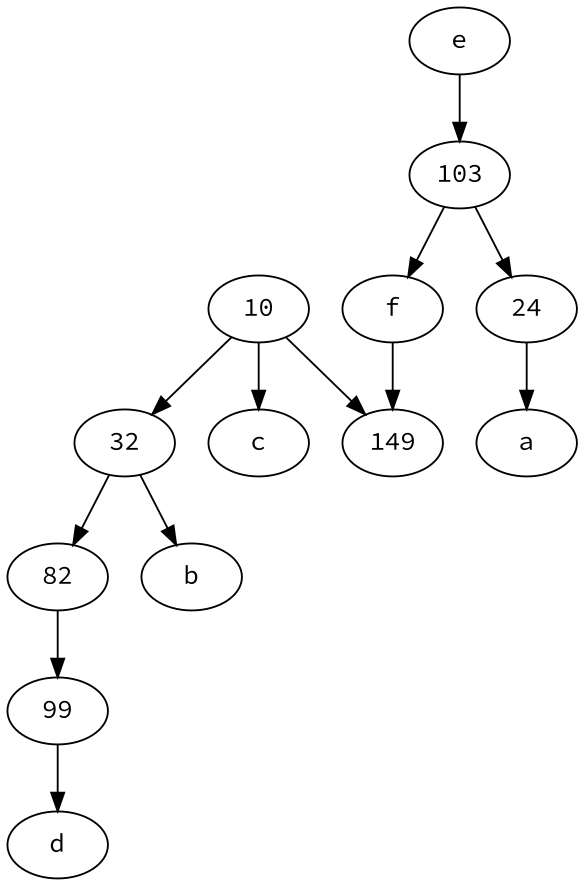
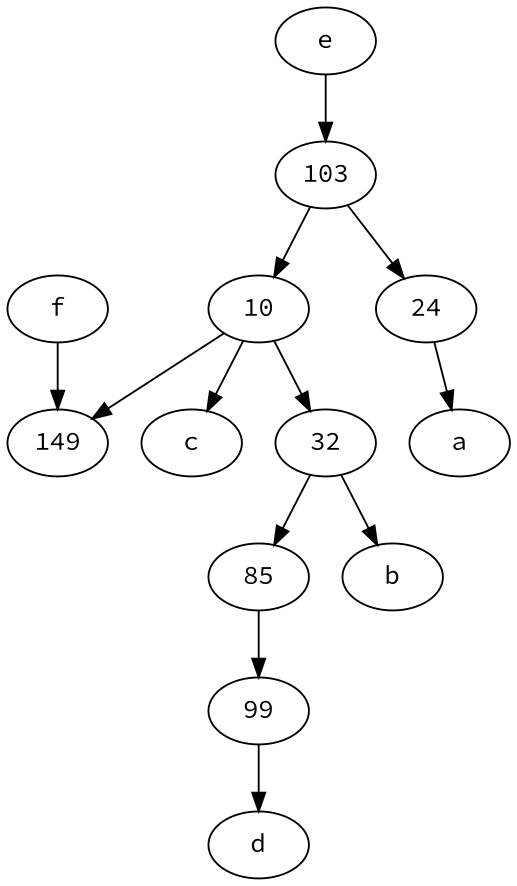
(430, 234) -> (296, 234)
(58, 577) -> (259, 577)
